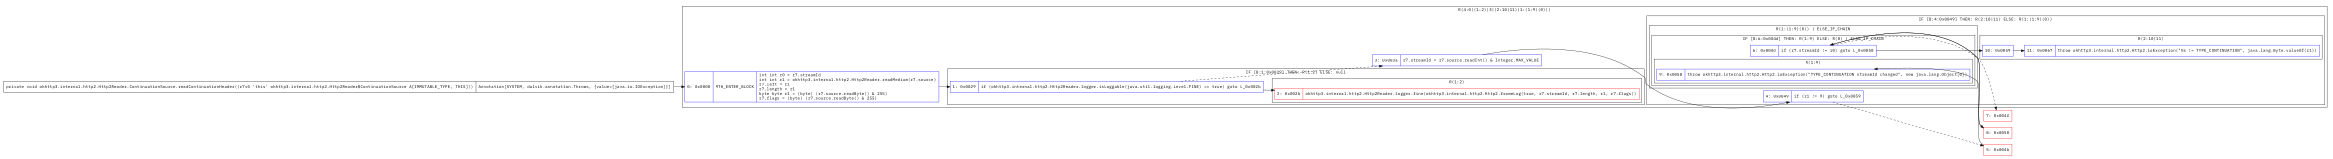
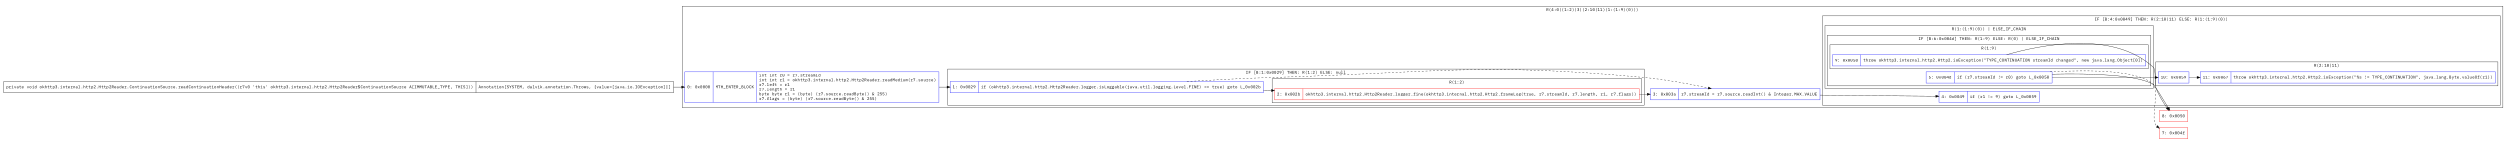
(1953, 71) -> (2114, 47)
none -> (1643, 94)
(1998, 150) -> none
